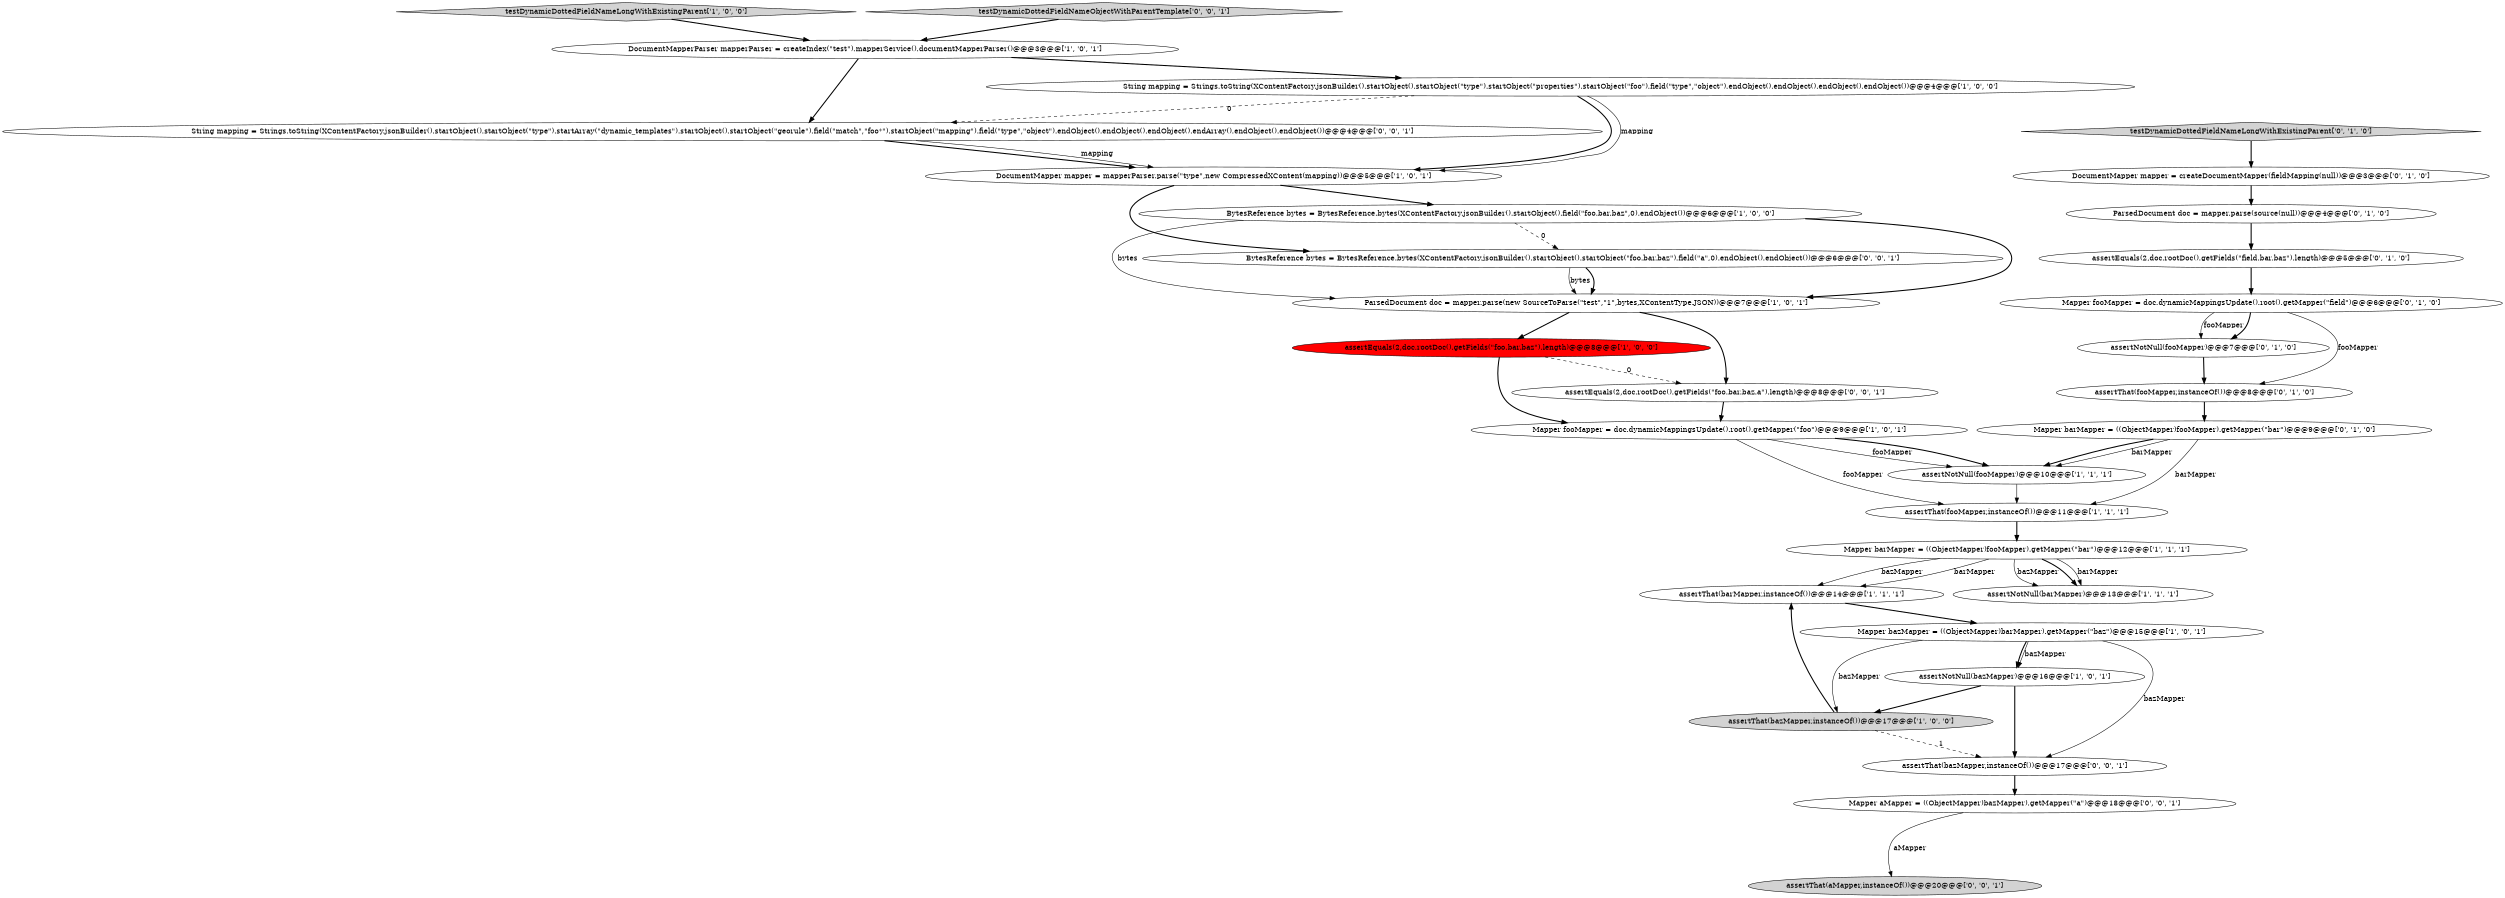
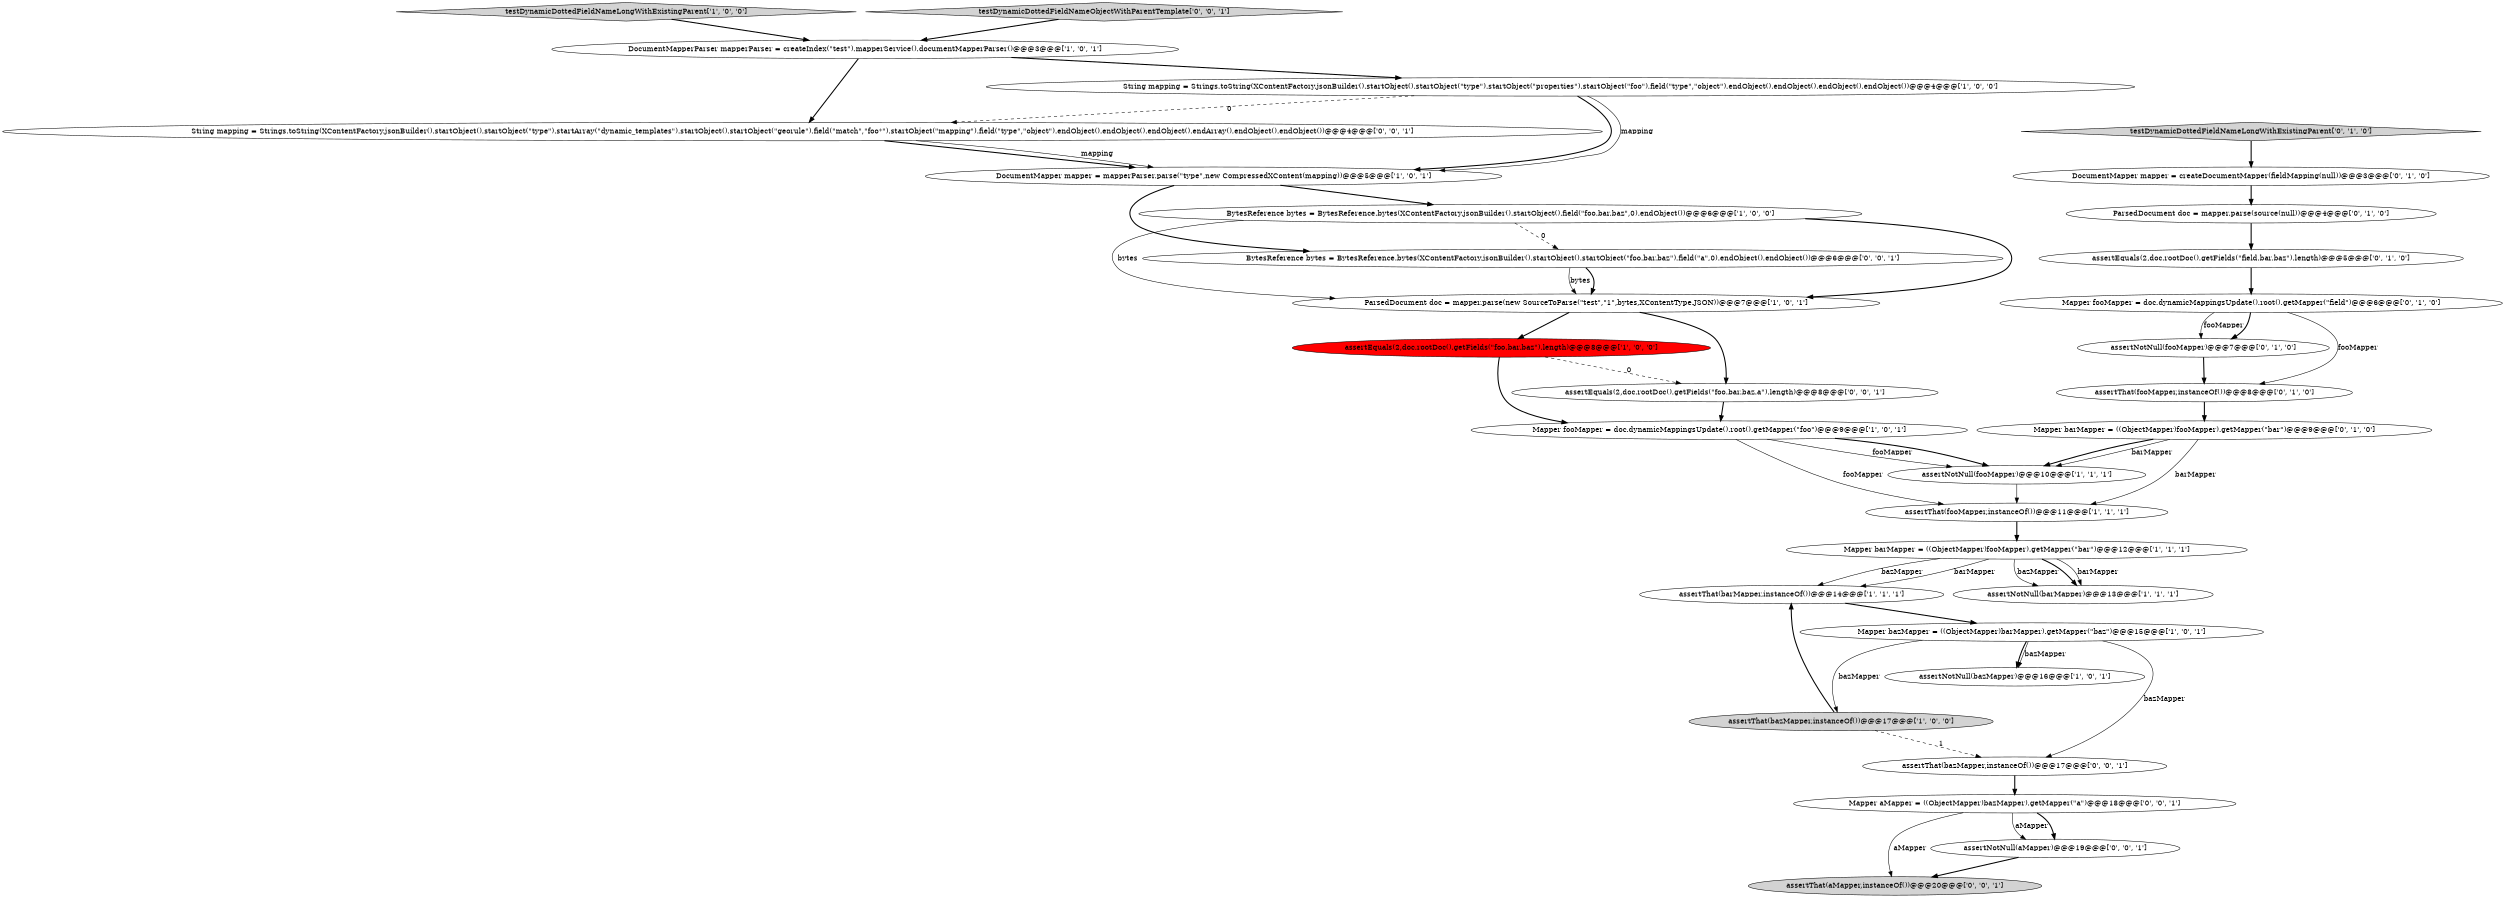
(1931, 698) -> none
(2015, 719) -> none
none -> (2055, 848)
